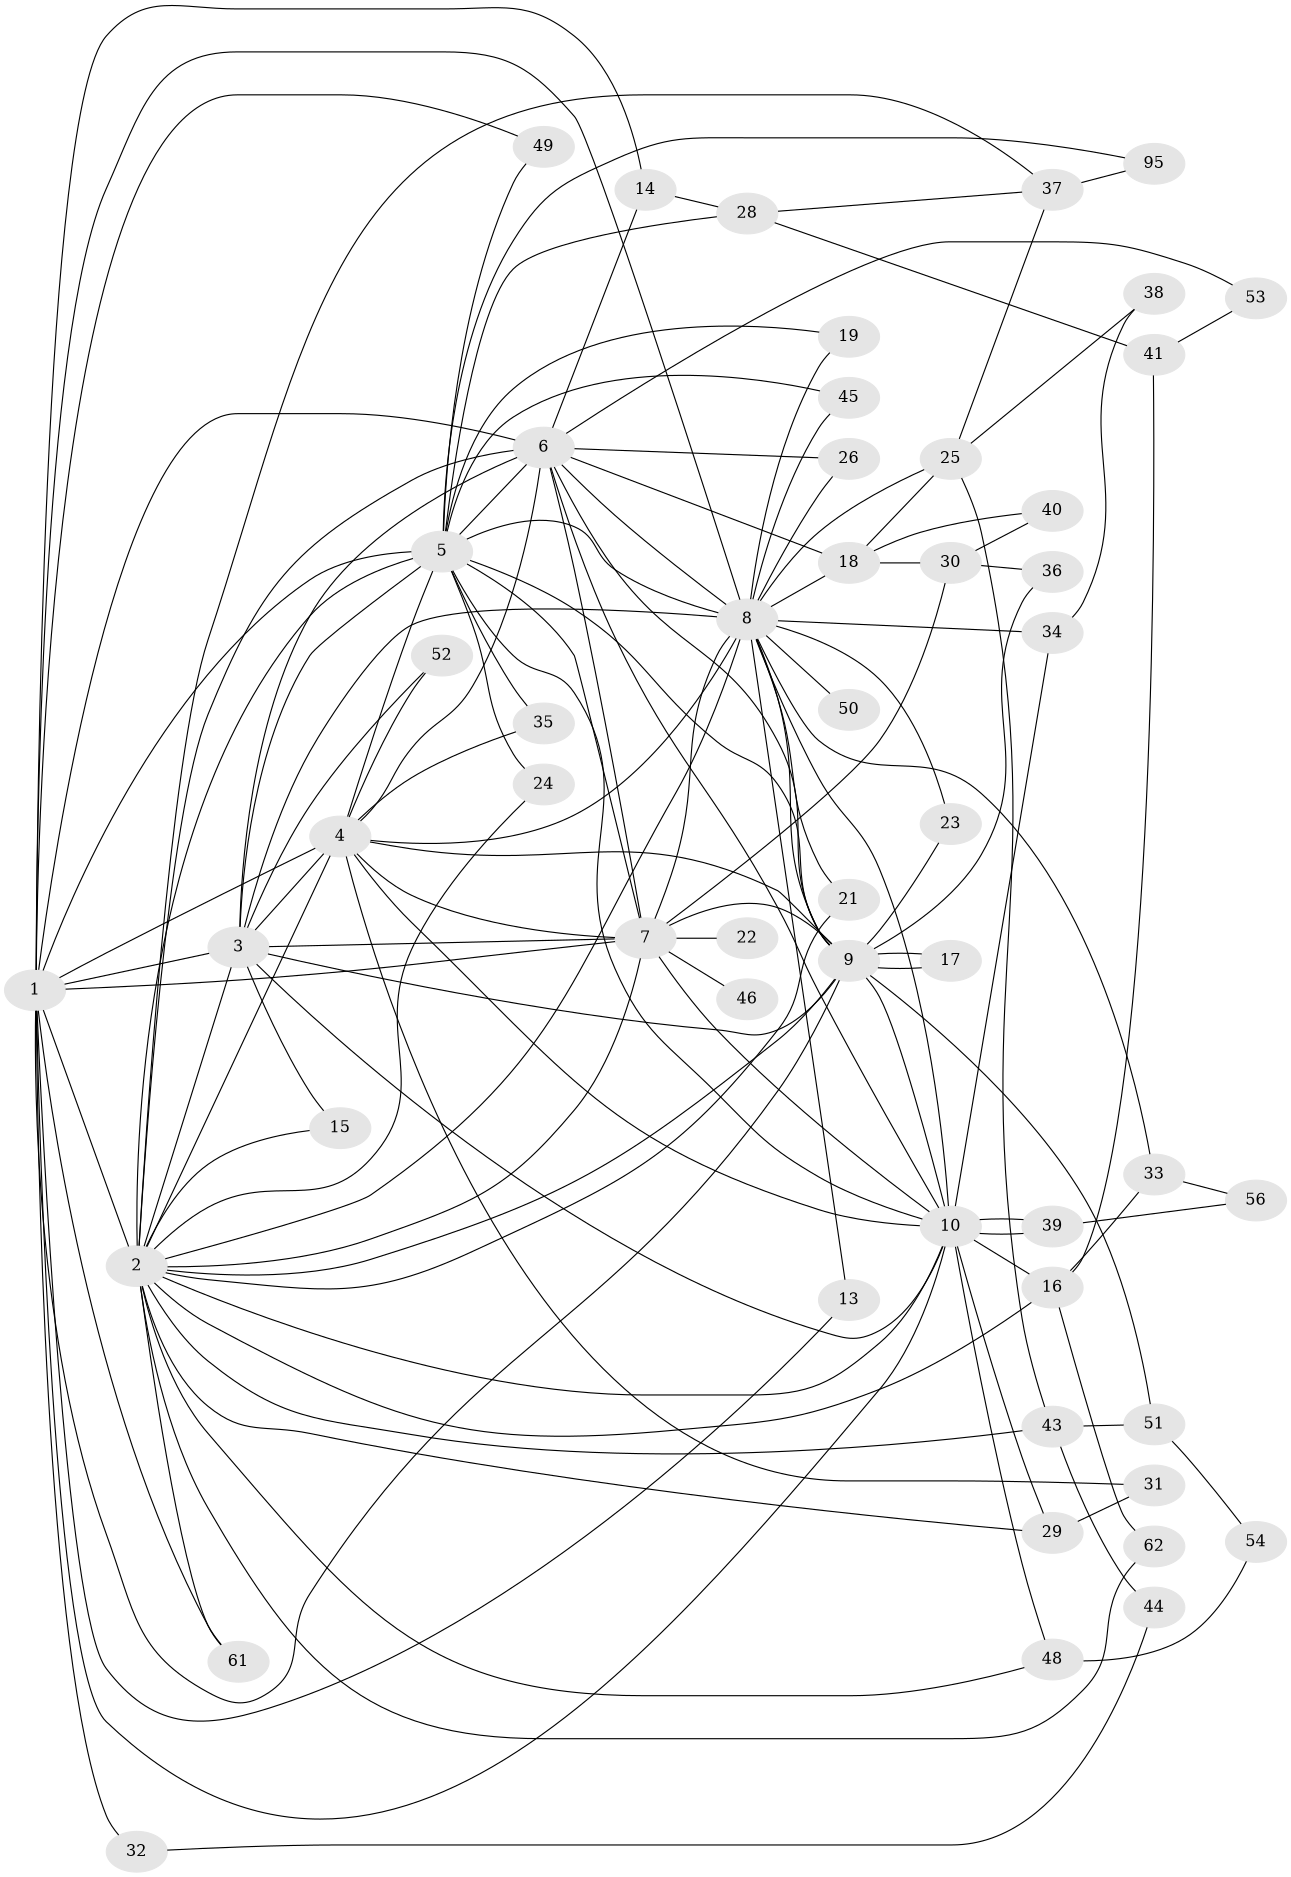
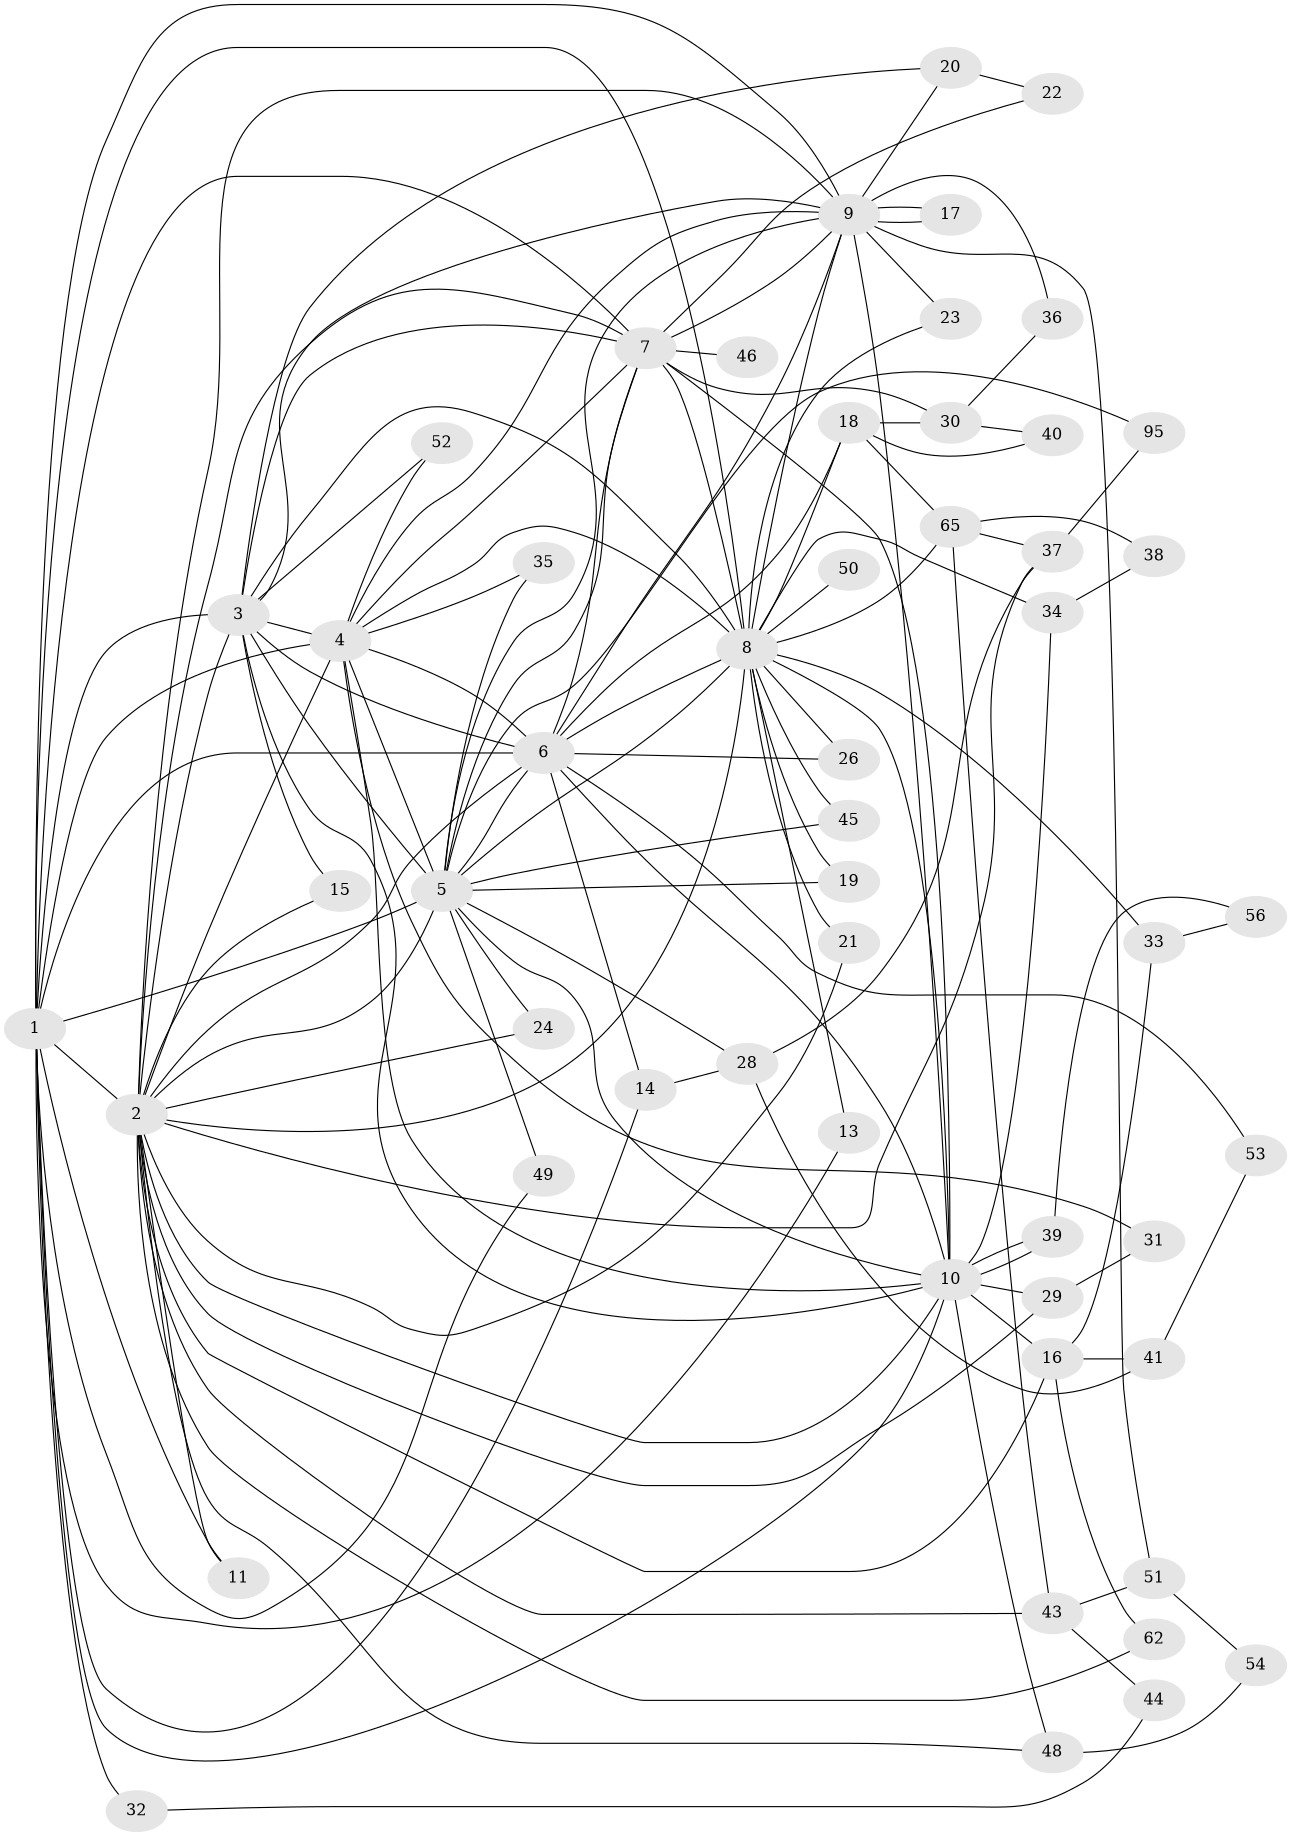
none -> (951, 68)
(951, 459) -> (951, 527)
(239, 1662) -> (239, 1578)
